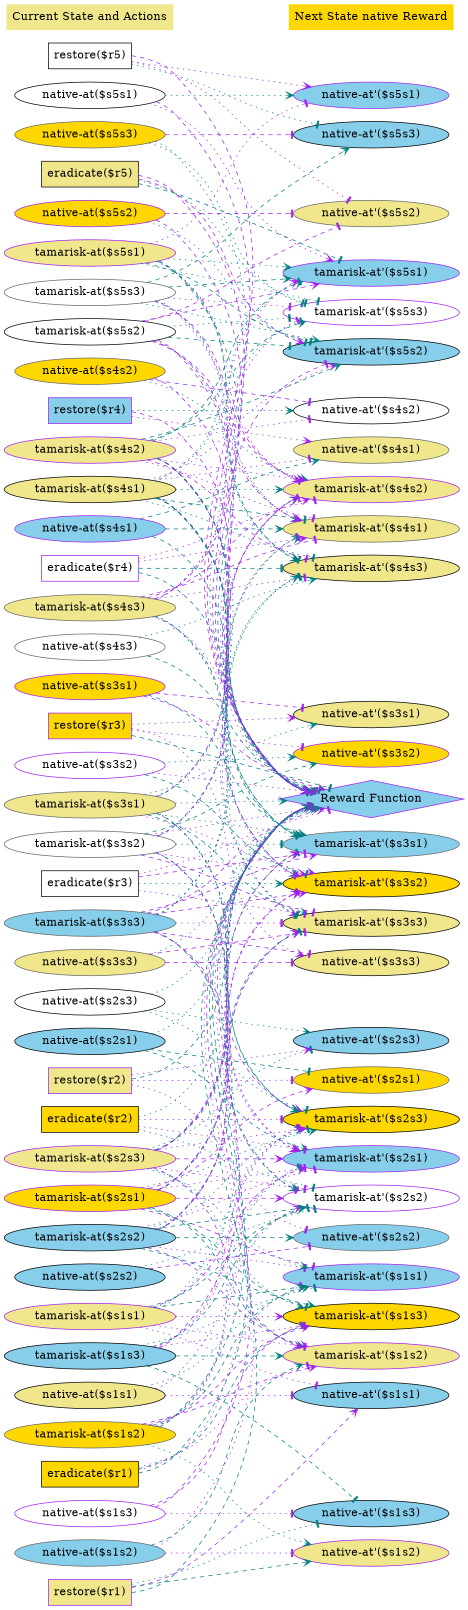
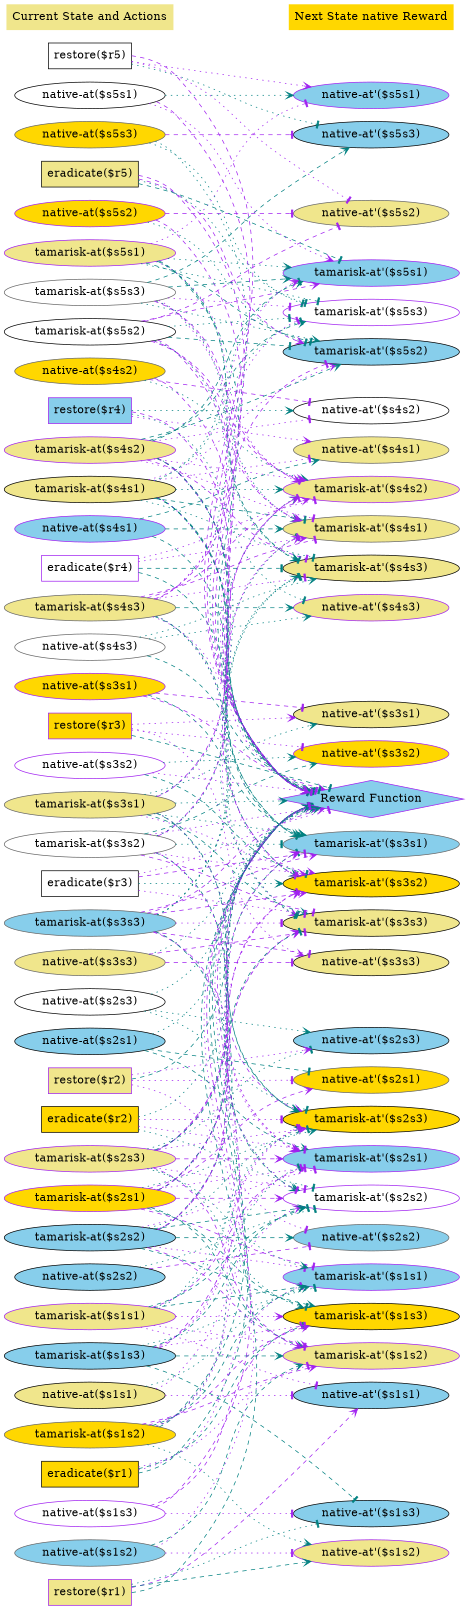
none -> (371, 608)
(227, 669) -> (227, 669)
